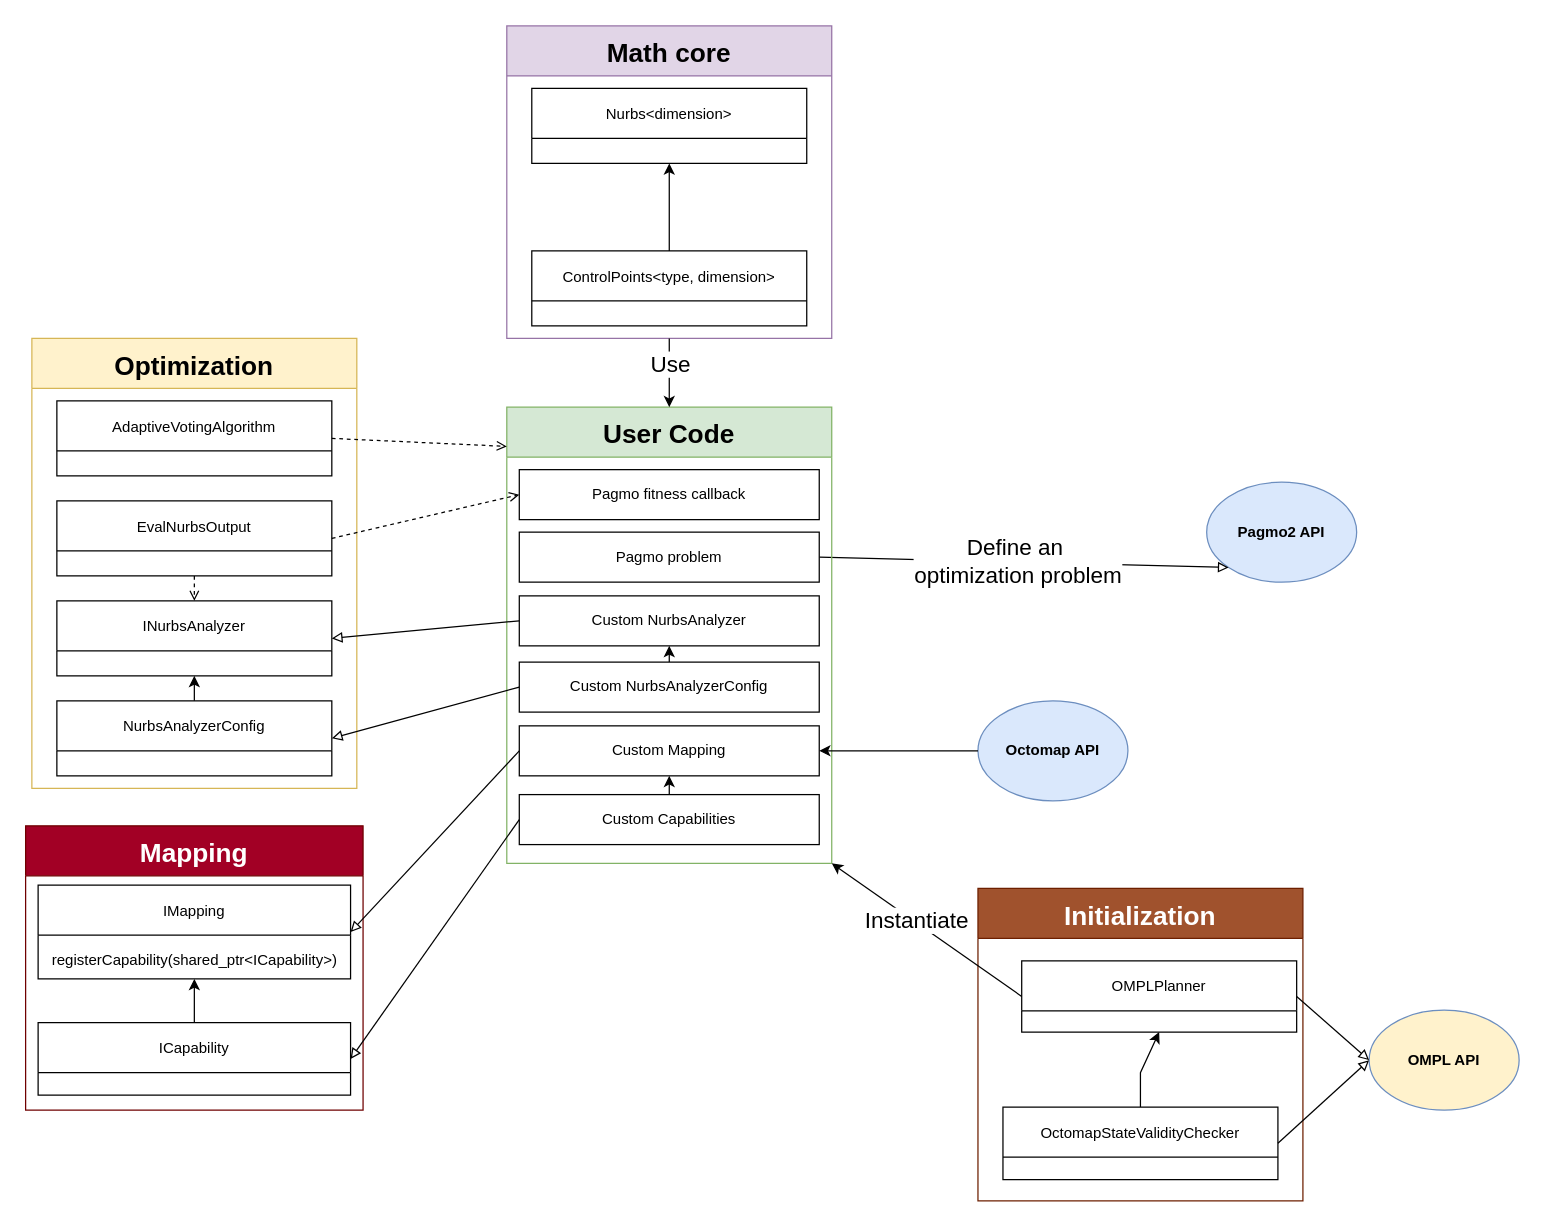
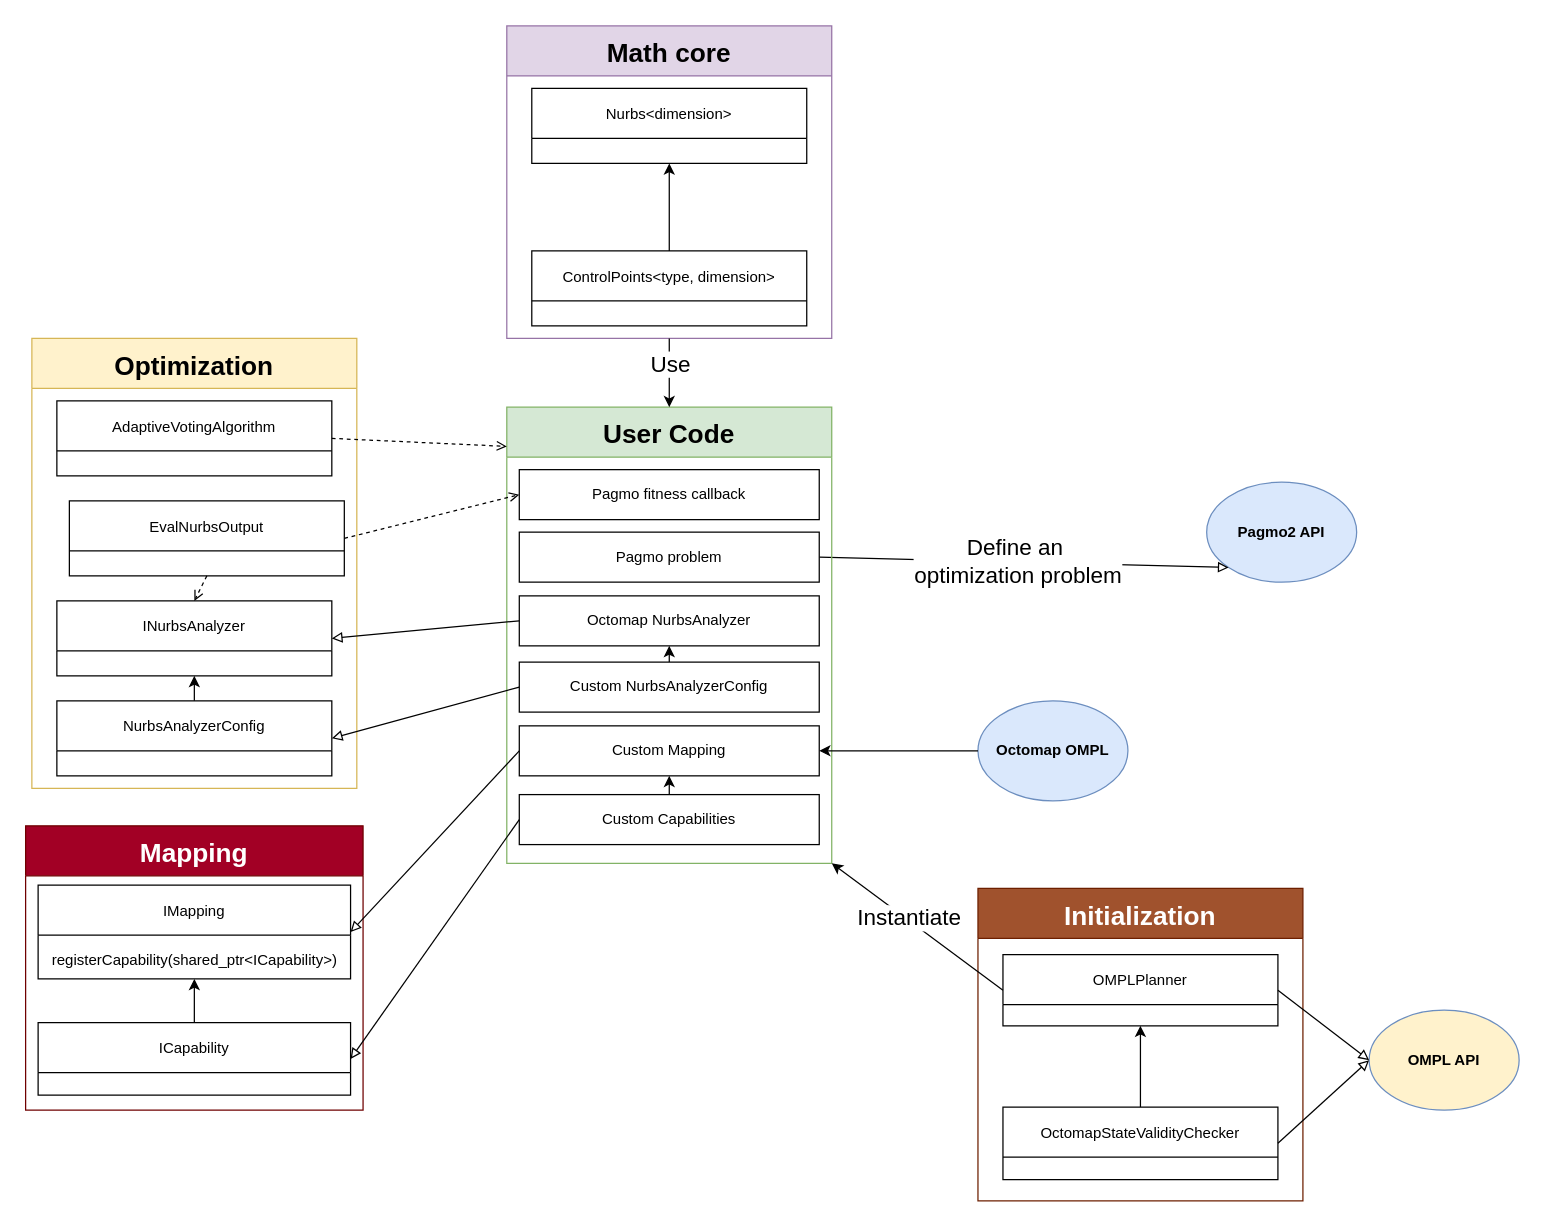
(194, 538) -> (207, 538)
(669, 621) -> (669, 621)
(1053, 751) -> (1053, 751)
(1159, 996) -> (1141, 990)
